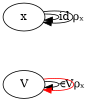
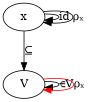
none -> (24, 47)
